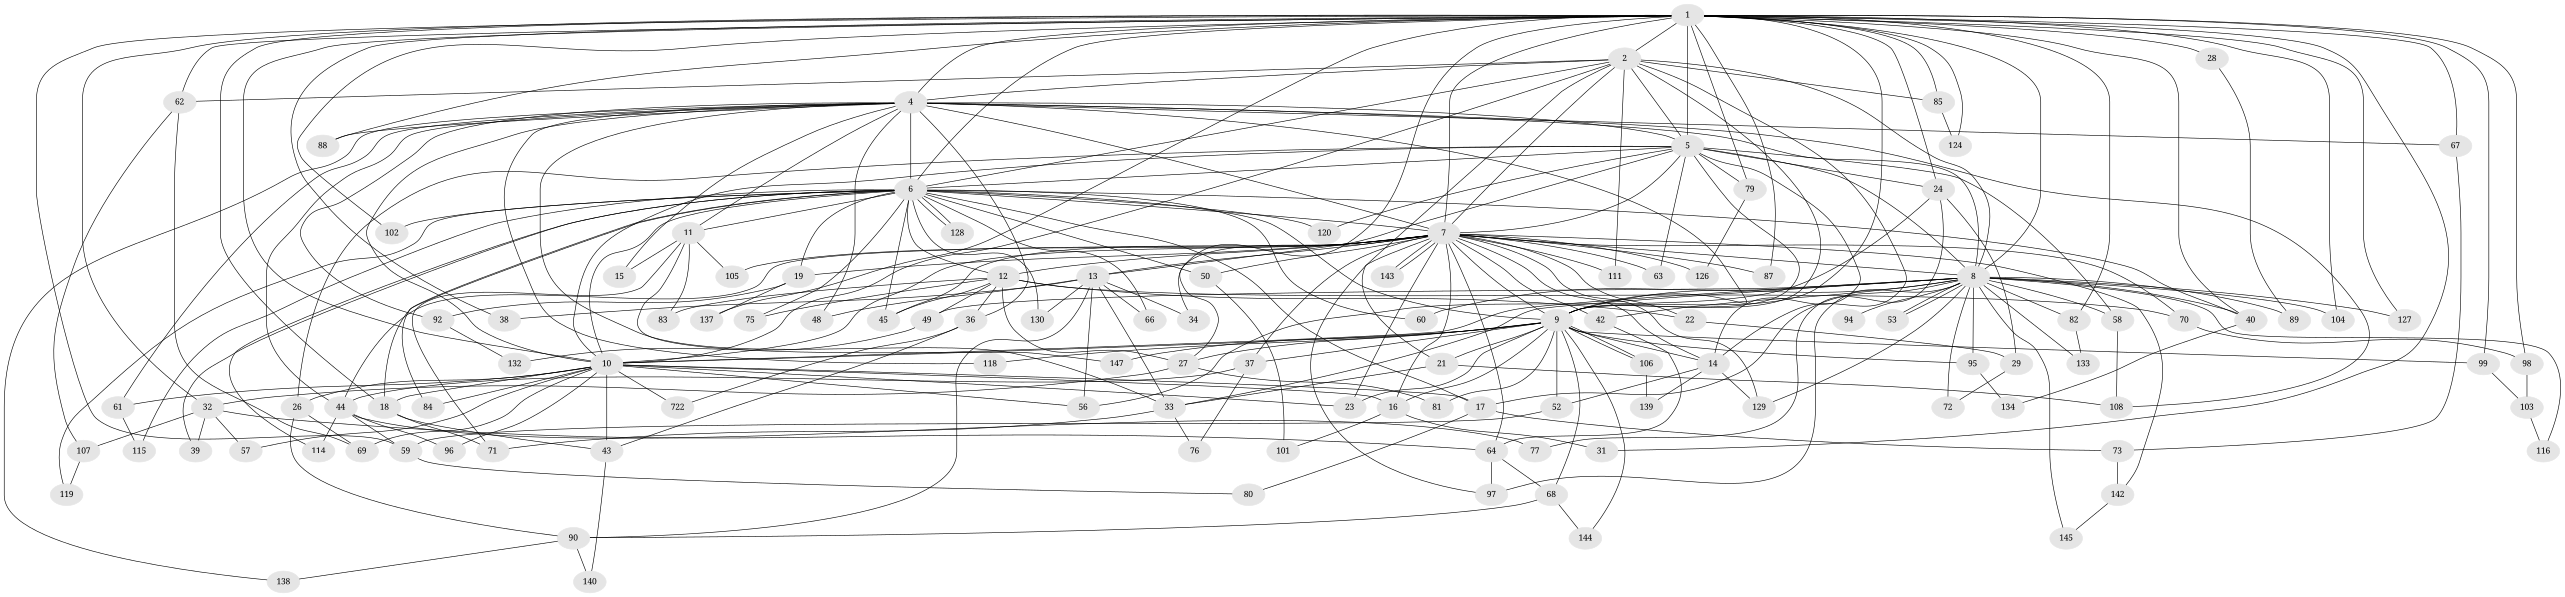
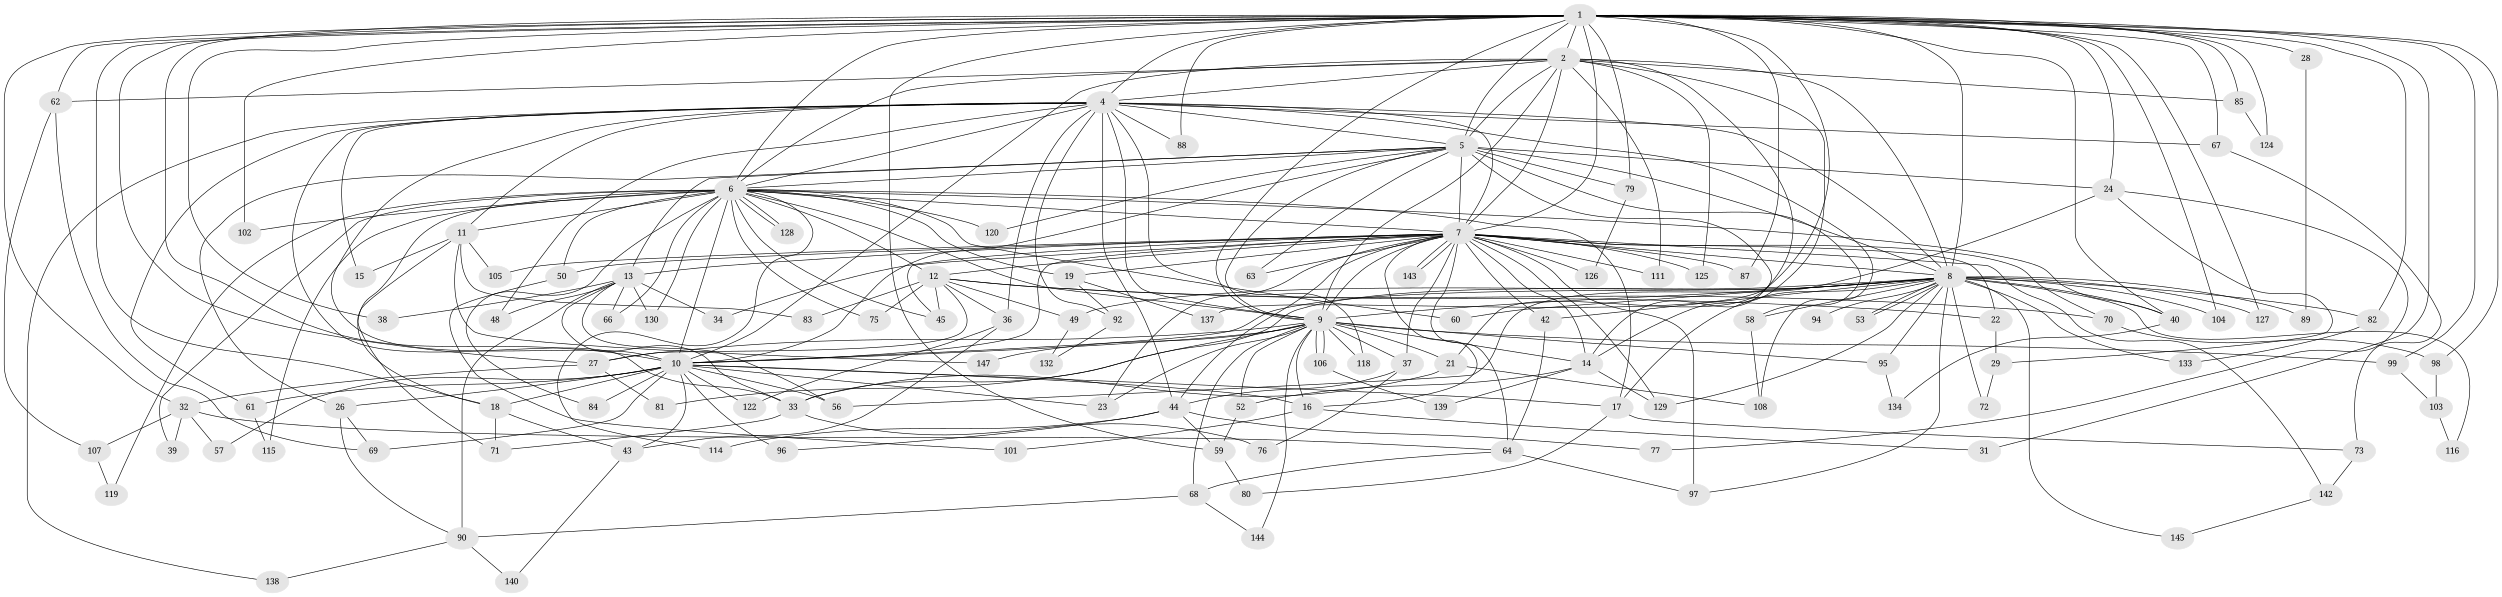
none -> (1702, 277)
(678, 408) -> (750, 408)
